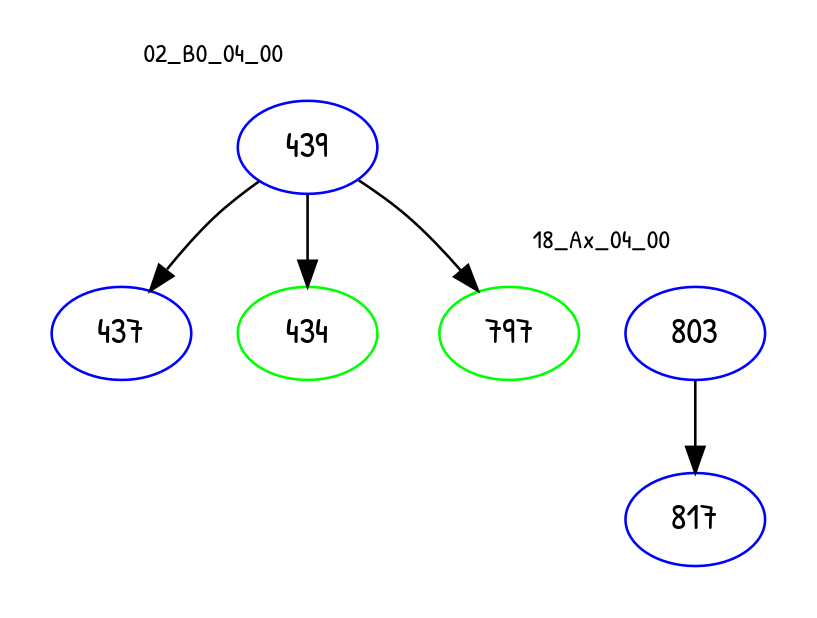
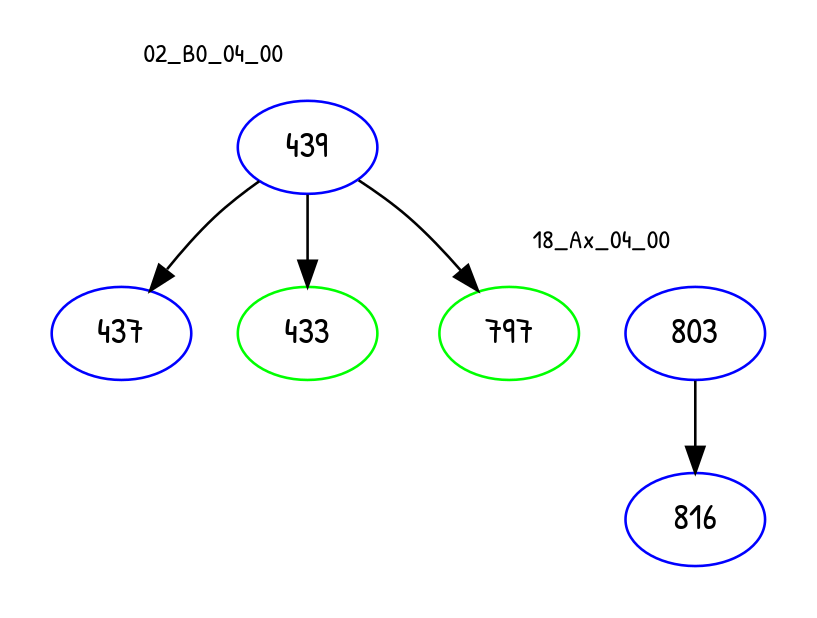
(308, 333) -> (308, 333)
(695, 520) -> (695, 520)
